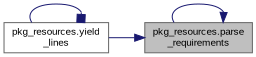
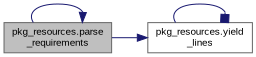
(122, 38) -> (125, 38)
